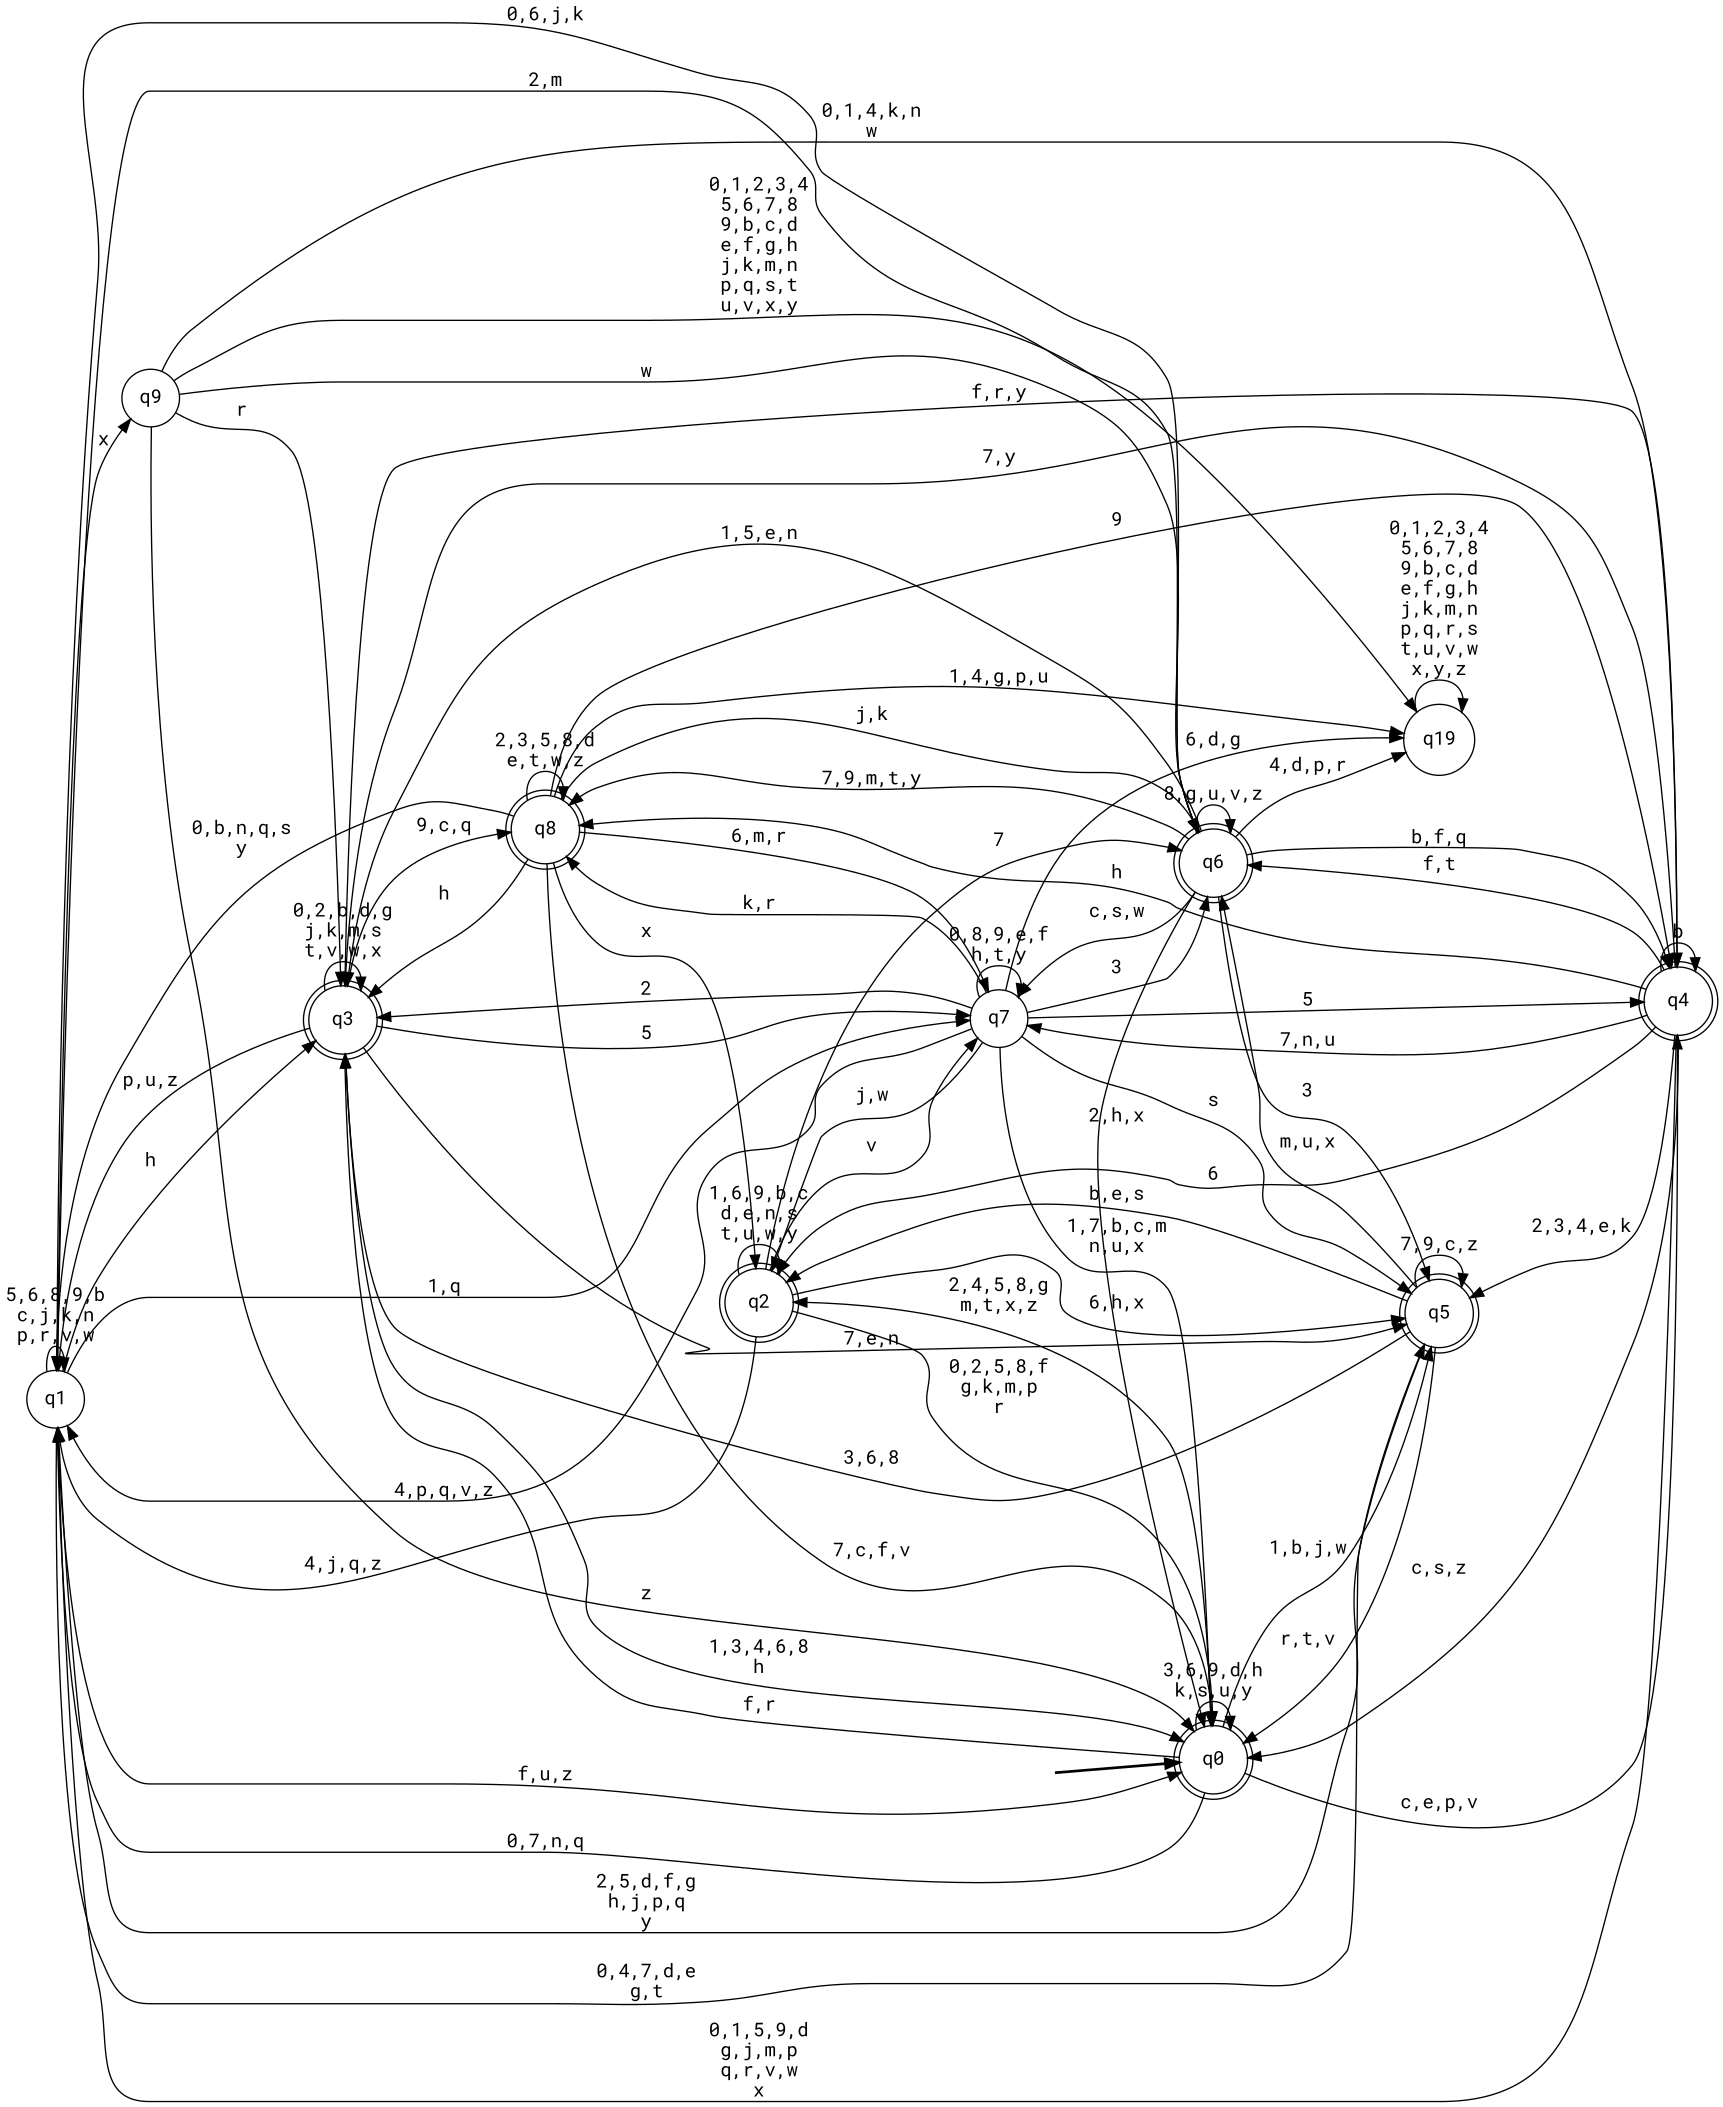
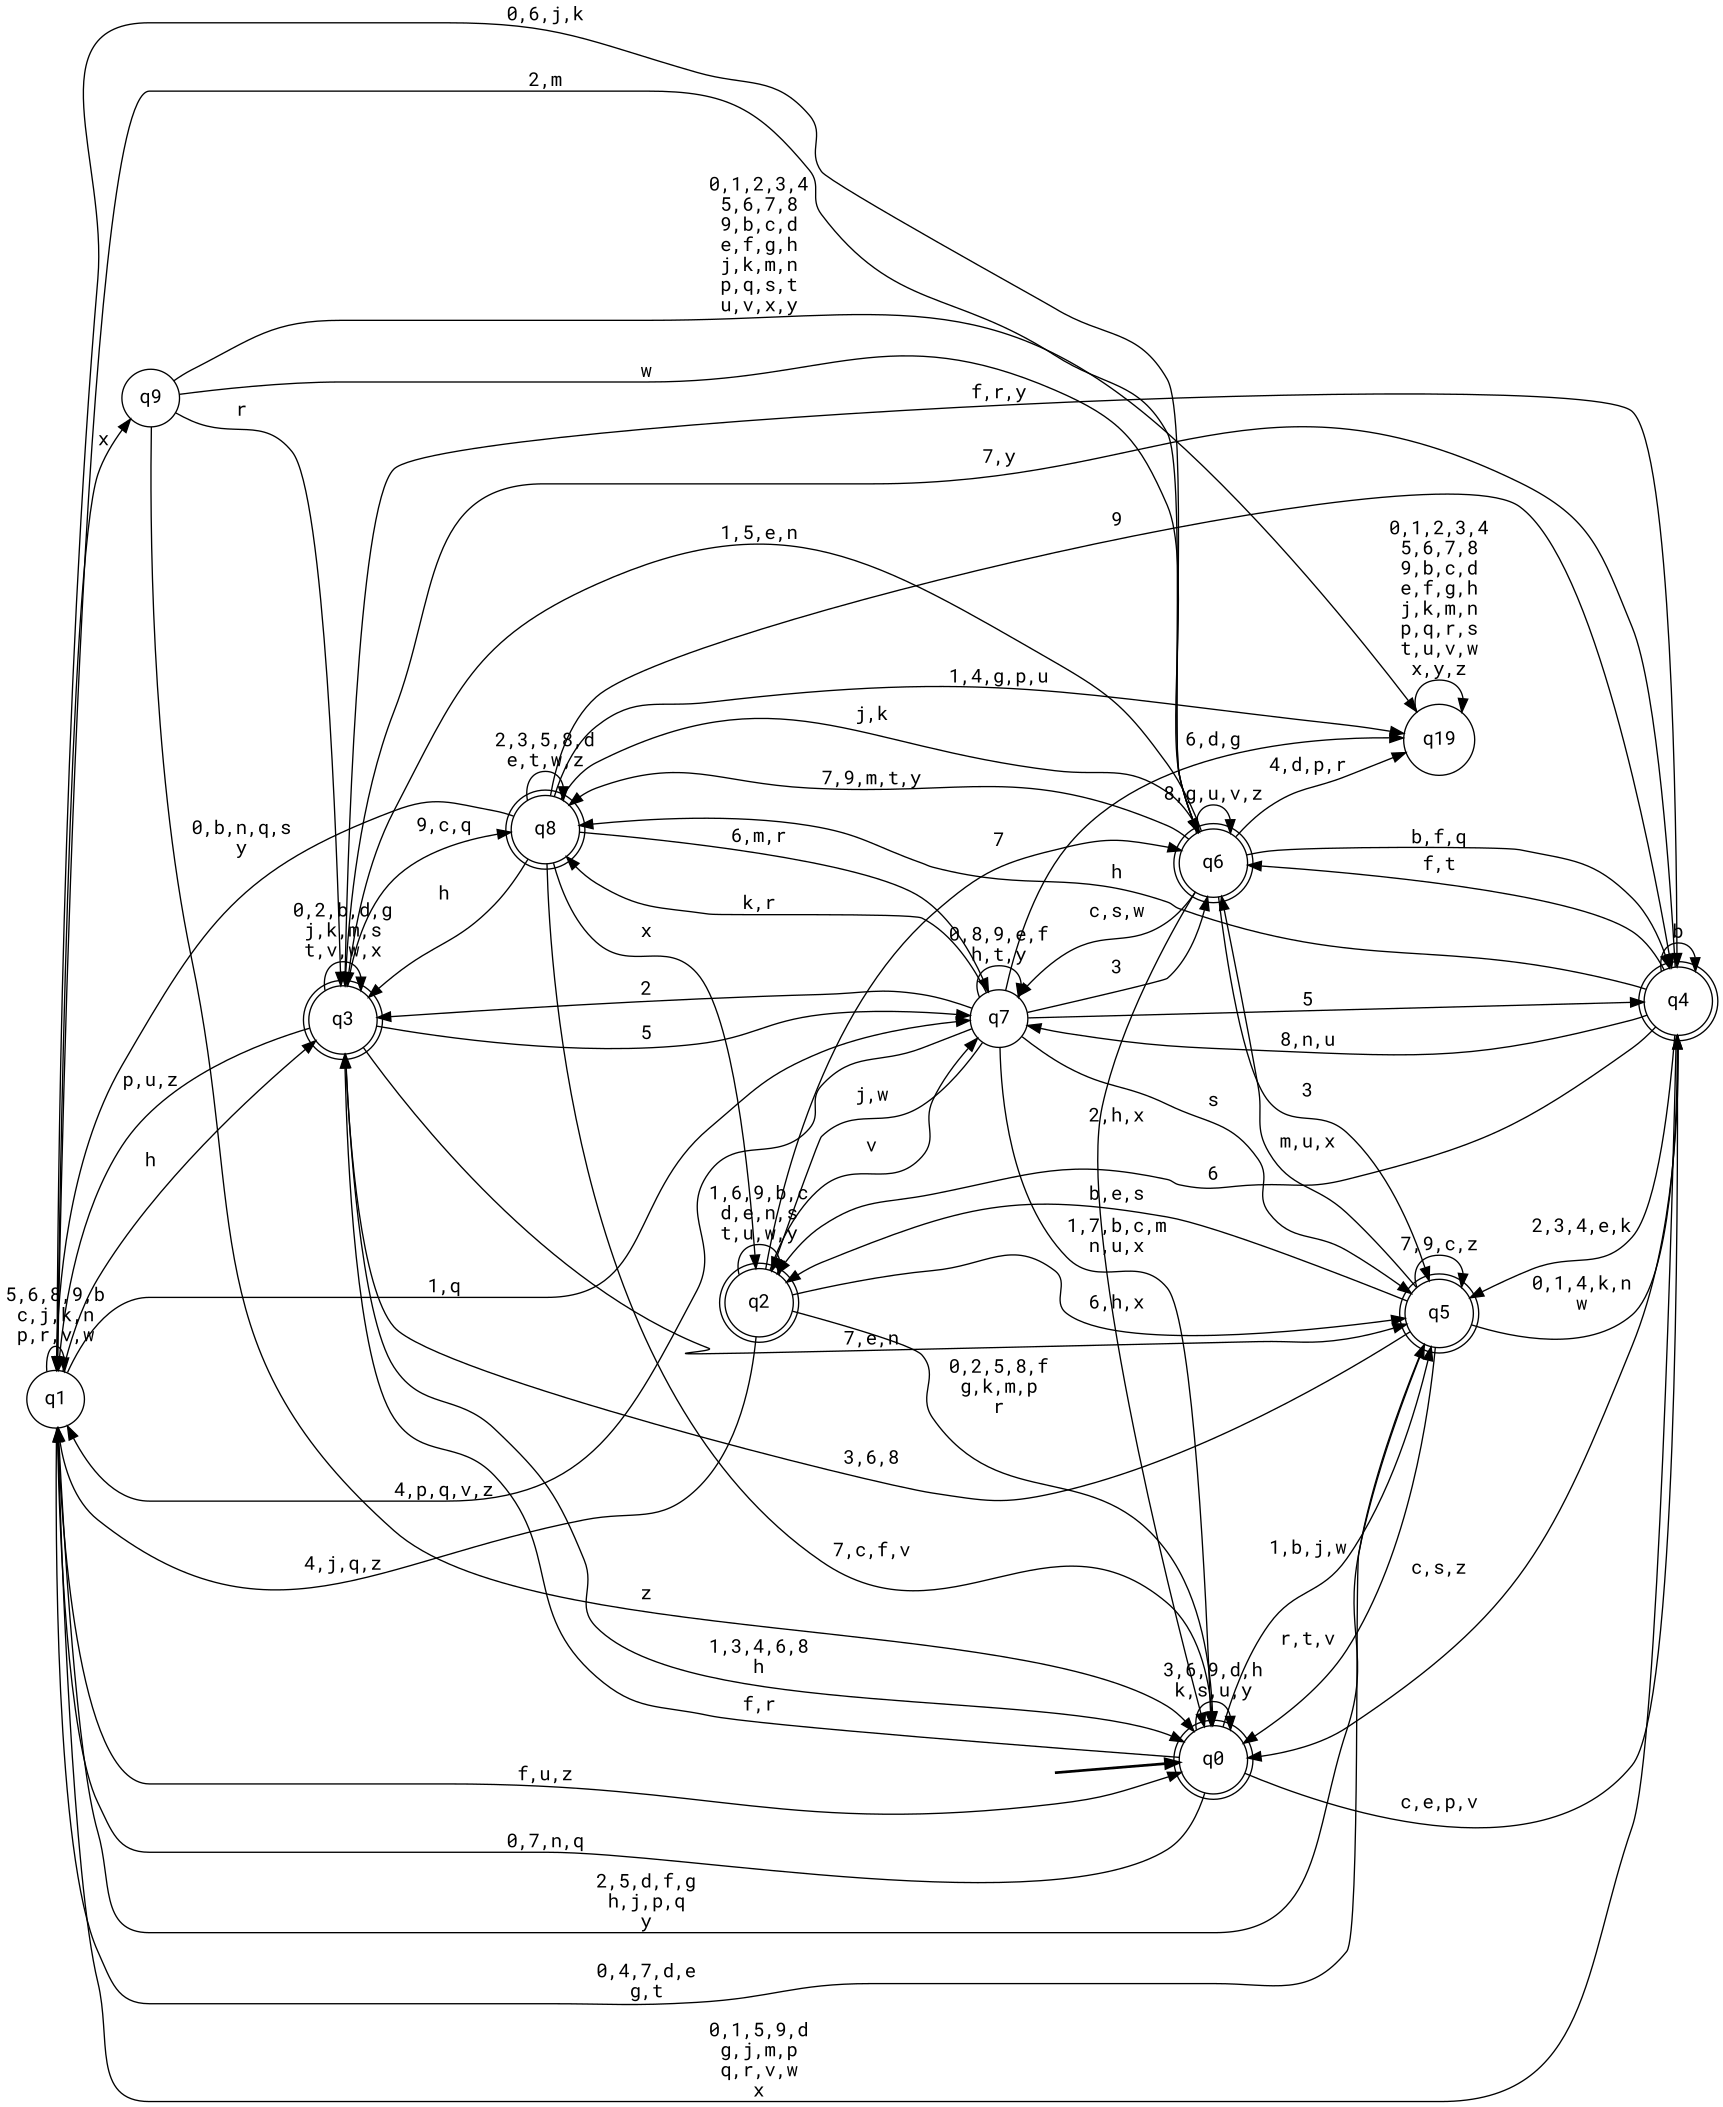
(1222, 142) -> (1630, 1316)
(1308, 1041) -> (1308, 1041)
(1143, 1413) -> none
